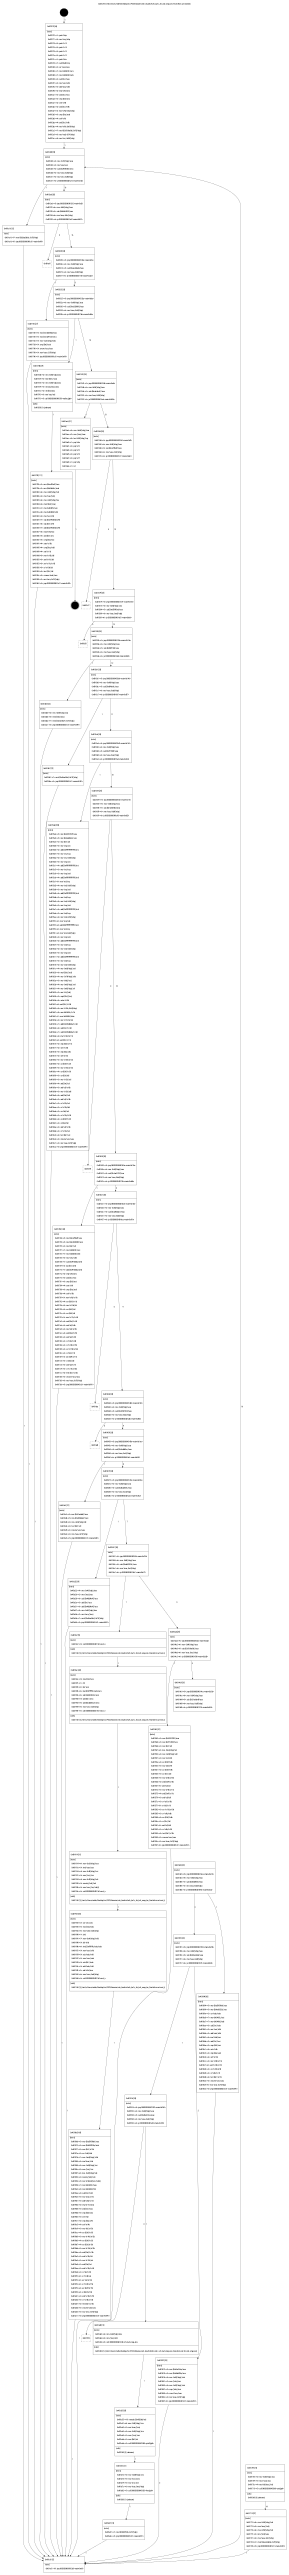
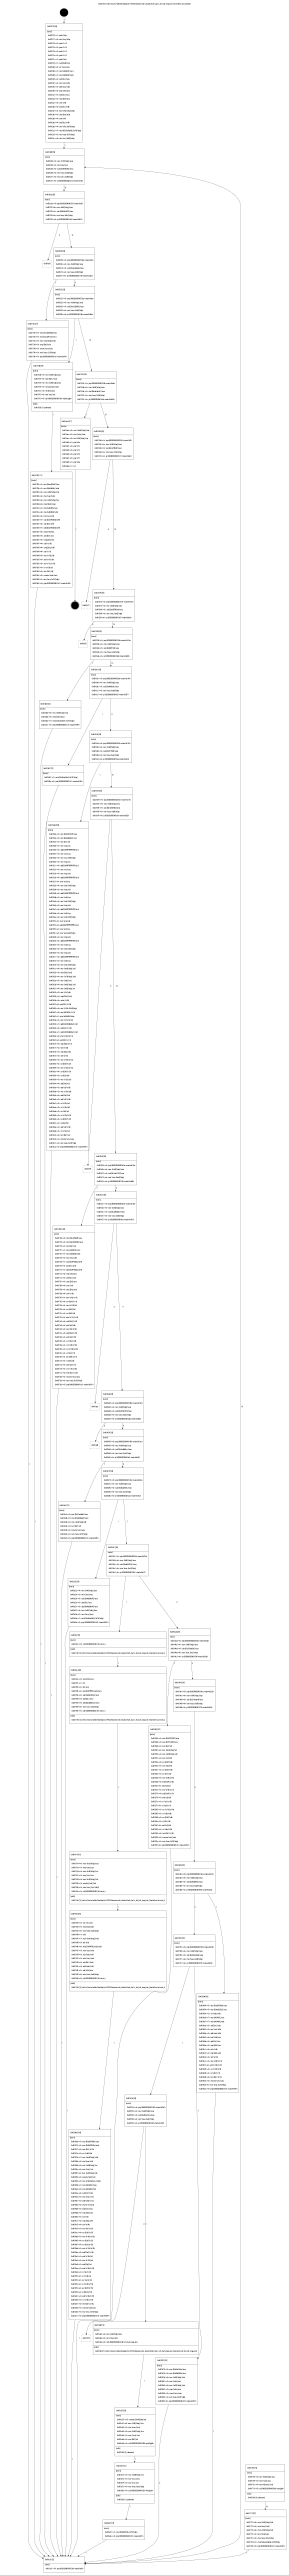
(24, 235) -> none
none -> (194, 1786)
